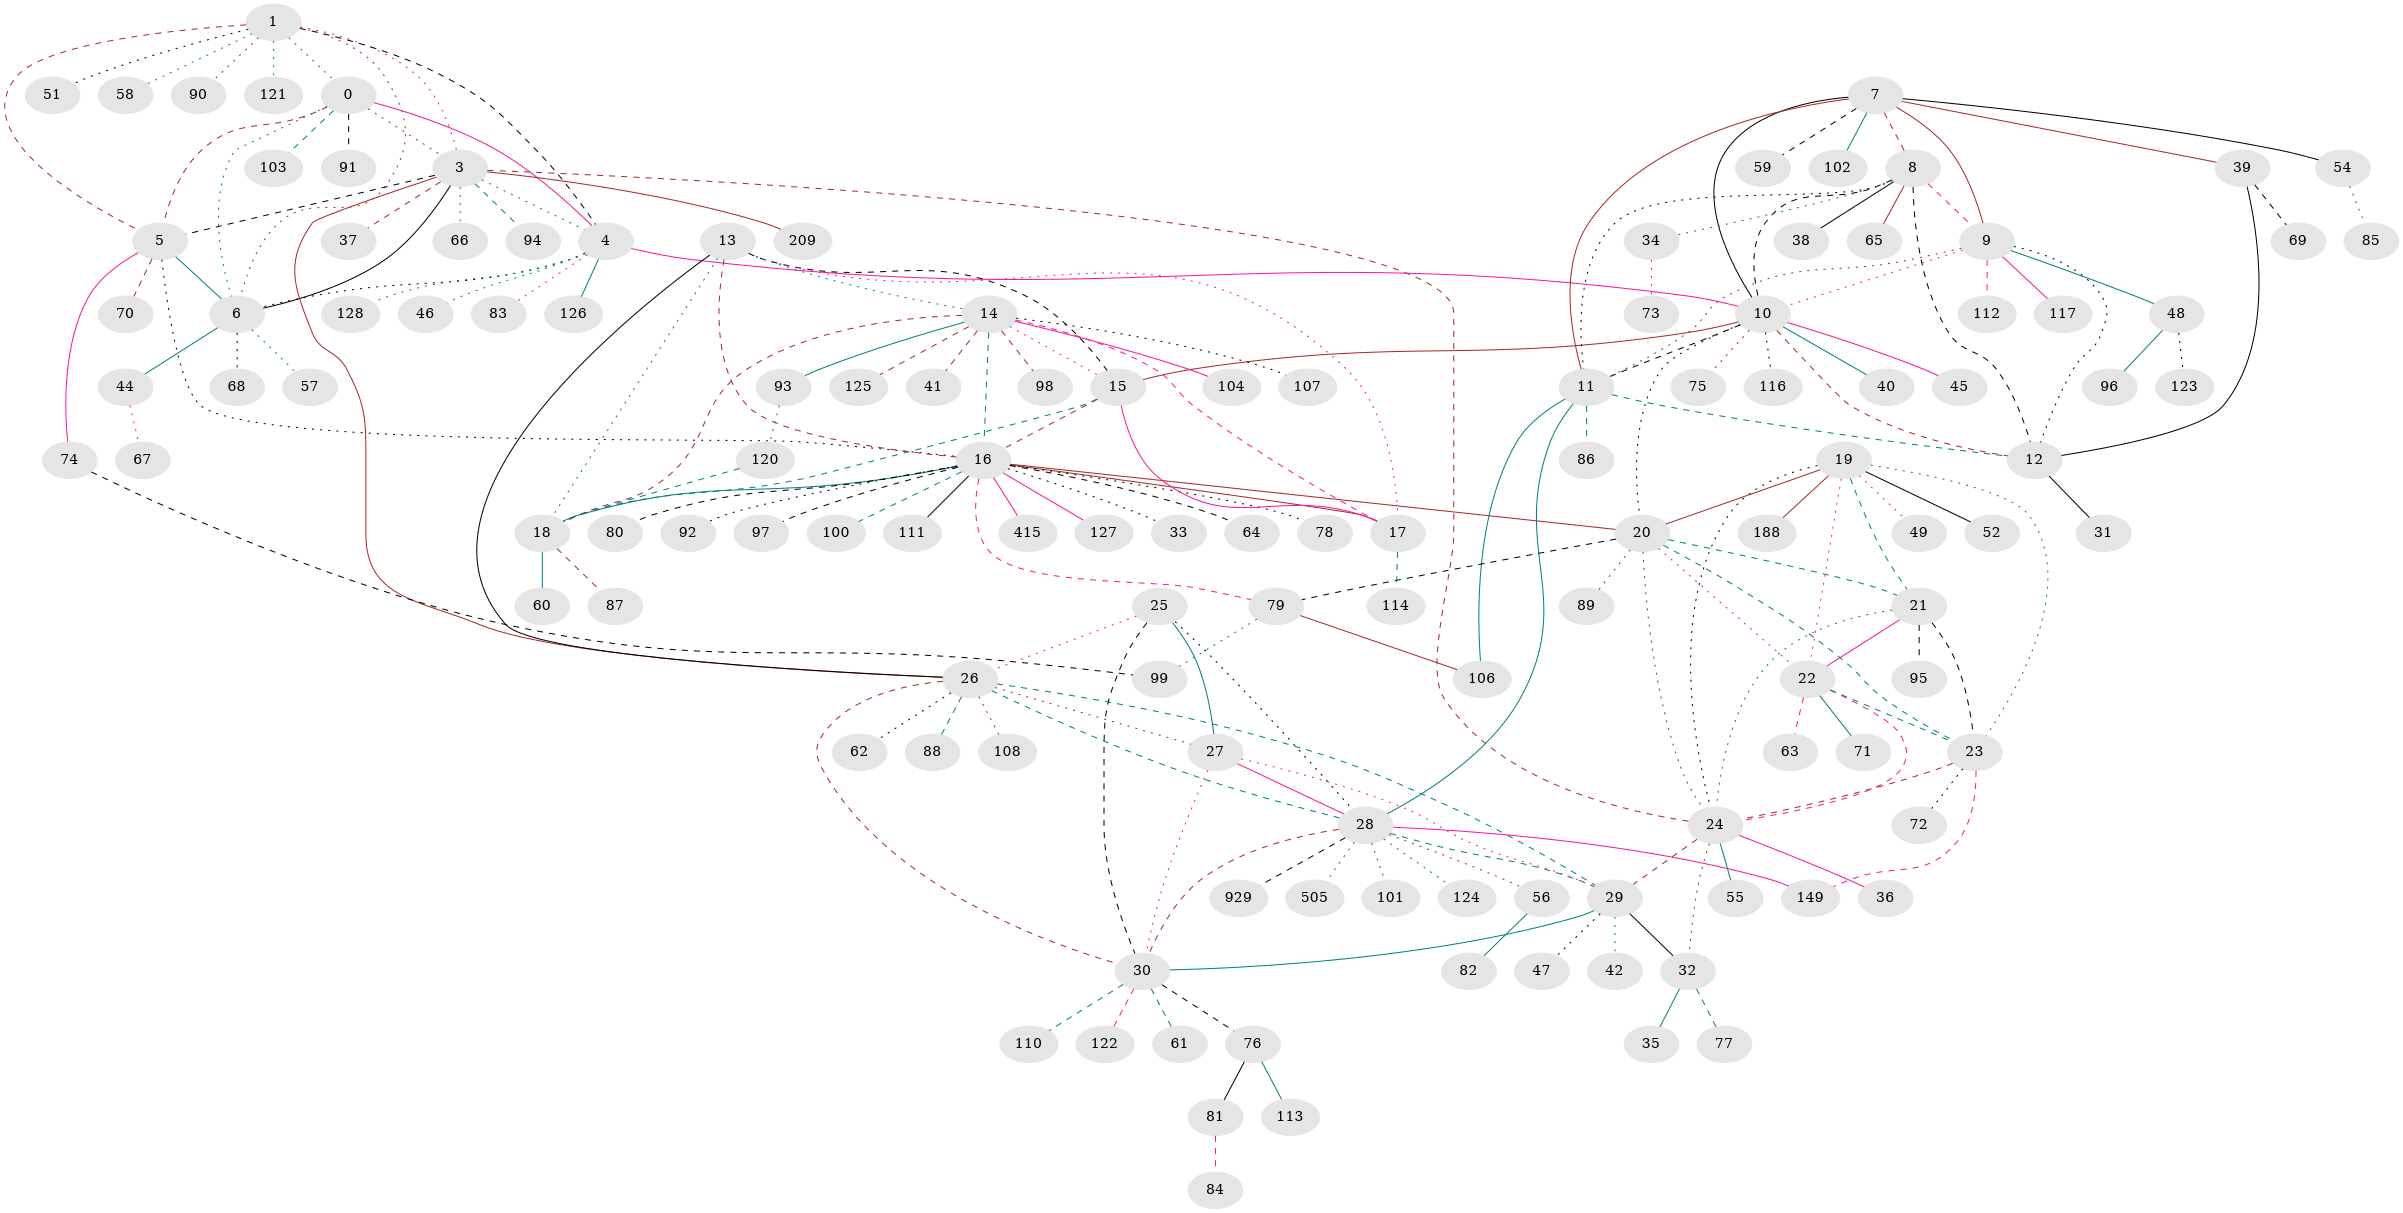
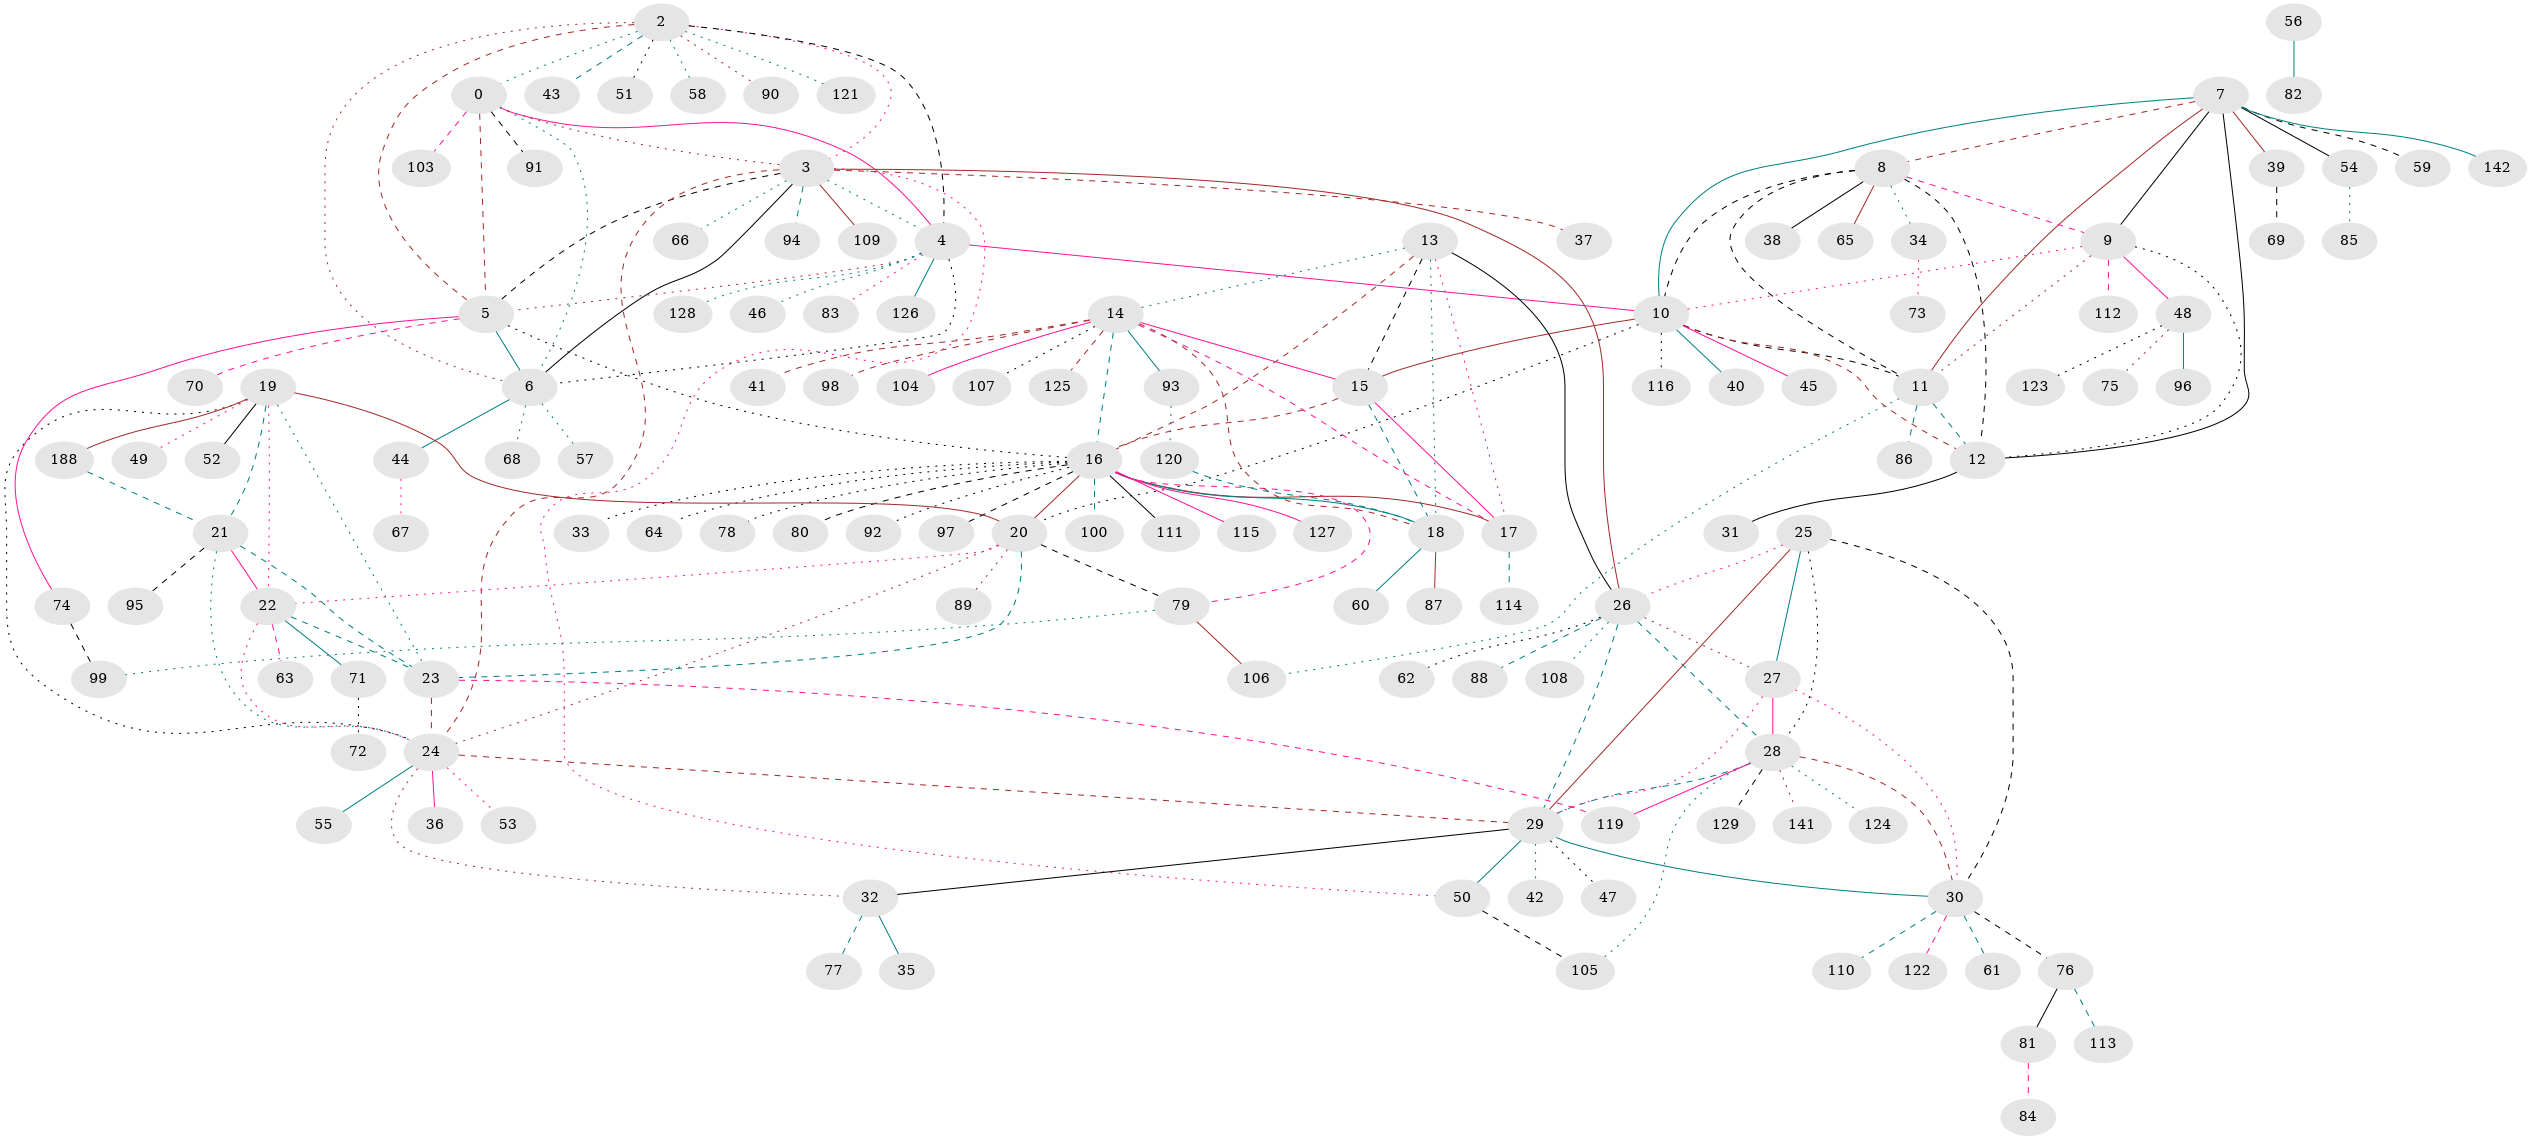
(274, 22) -> (662, 22)
none -> (552, 95)
(311, 132) -> (450, 132)
(1953, 155) -> (2165, 168)
(1722, 160) -> (1887, 140)
(1838, 168) -> (2498, 168)
(1675, 201) -> (1745, 271)
(803, 241) -> (867, 241)
(143, 278) -> (336, 341)
(2101, 283) -> (2146, 278)
none -> (718, 287)
(2063, 314) -> none
(237, 351) -> (521, 424)
(1054, 351) -> (1238, 351)
(1731, 351) -> (2147, 351)
(2238, 382) -> (2247, 384)
(1122, 488) -> (869, 479)
(1491, 509) -> (1591, 585)
(1028, 533) -> (1247, 533)
(1783, 565) -> (143, 497)
(579, 570) -> (1435, 570)
(1541, 638) -> none
(1961, 675) -> (330, 610)
none -> (1670, 679)
(989, 716) -> (1589, 643)
(1894, 776) -> (260, 709)
(1947, 789) -> (358, 716)
none -> (508, 825)
(882, 842) -> none
(1455, 860) -> none
(1239, 898) -> (1726, 825)
(1315, 898) -> (1585, 971)
(1391, 898) -> (1802, 825)
none -> (1463, 898)
(1811, 898) -> (1611, 825)
(1272, 1081) -> (2084, 1008)
